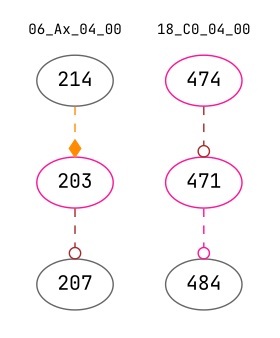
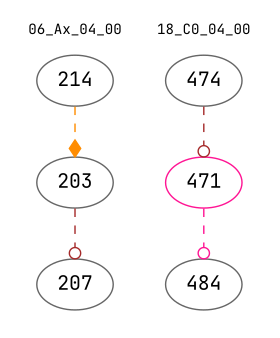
(204, 81) -> (204, 81)
(75, 183) -> (75, 183)
